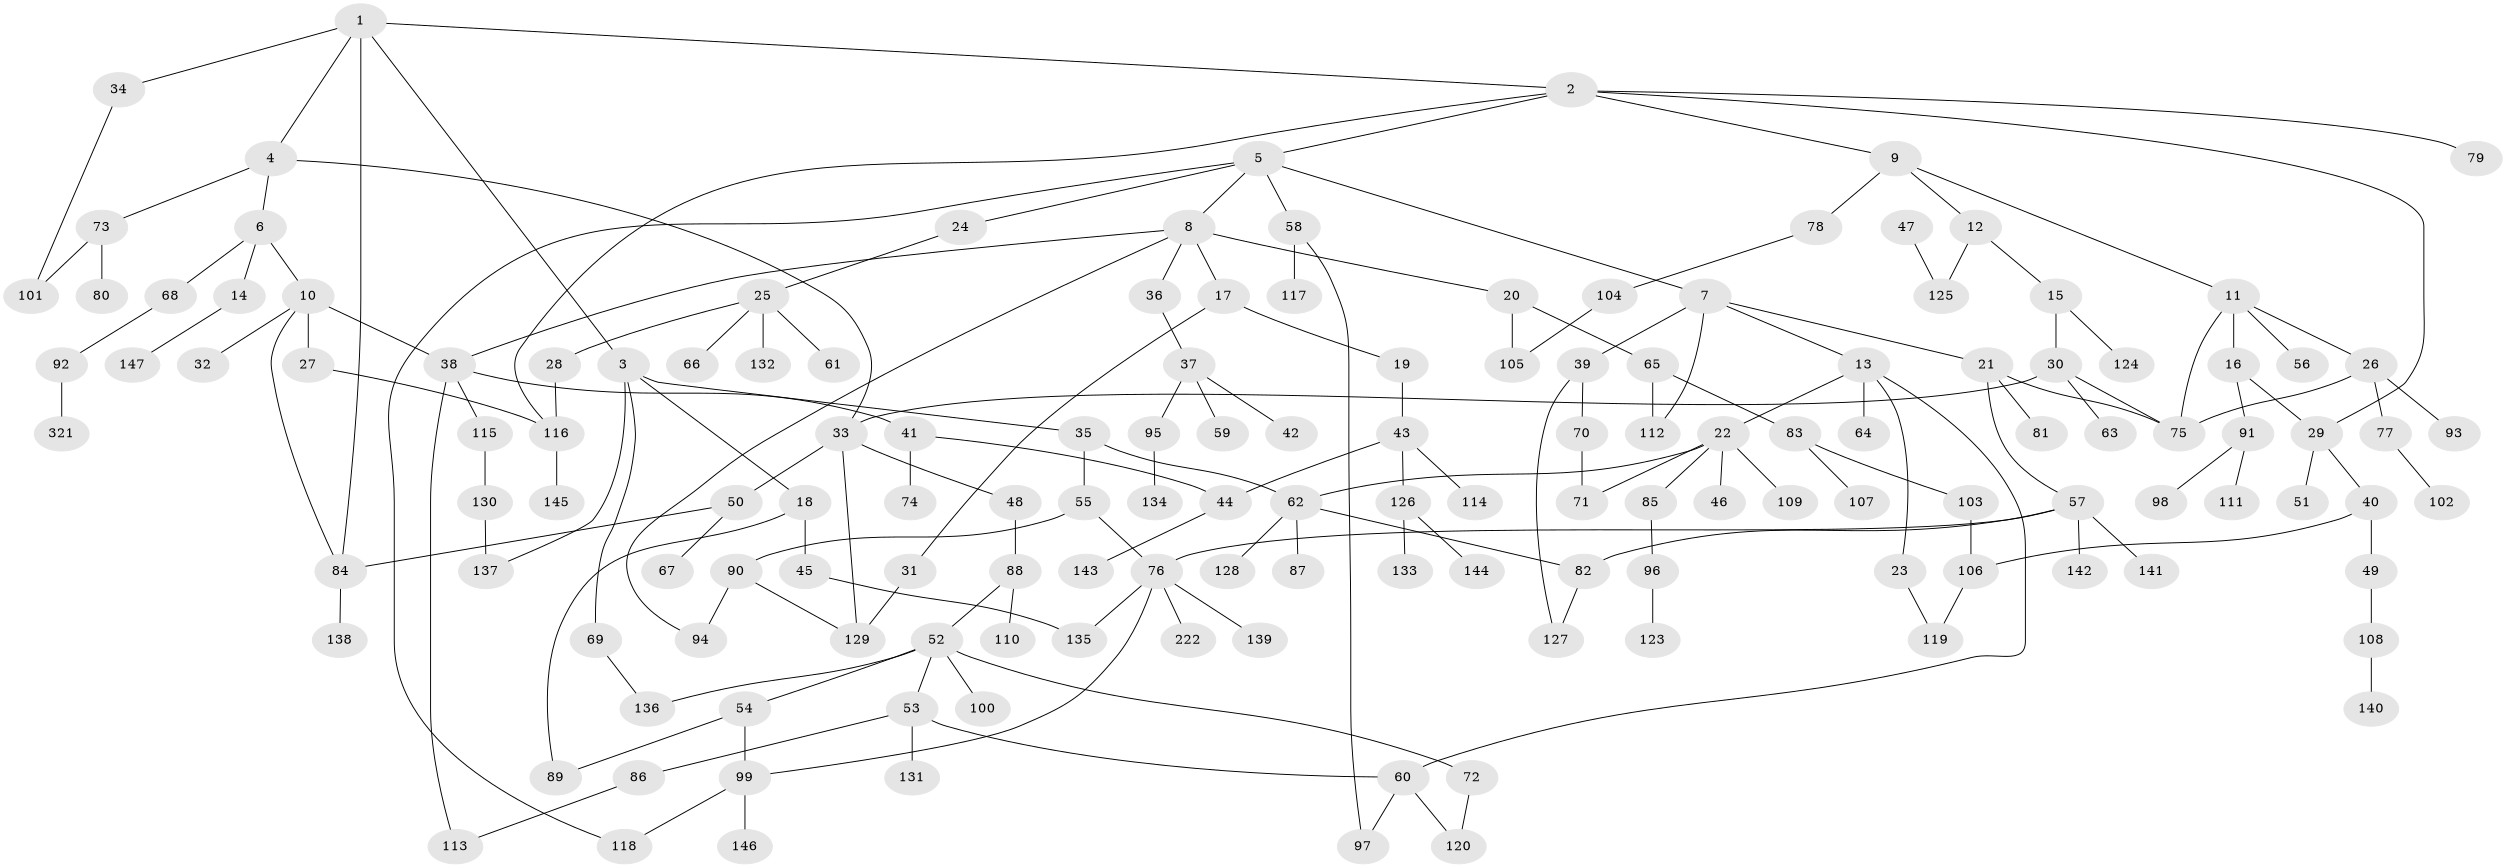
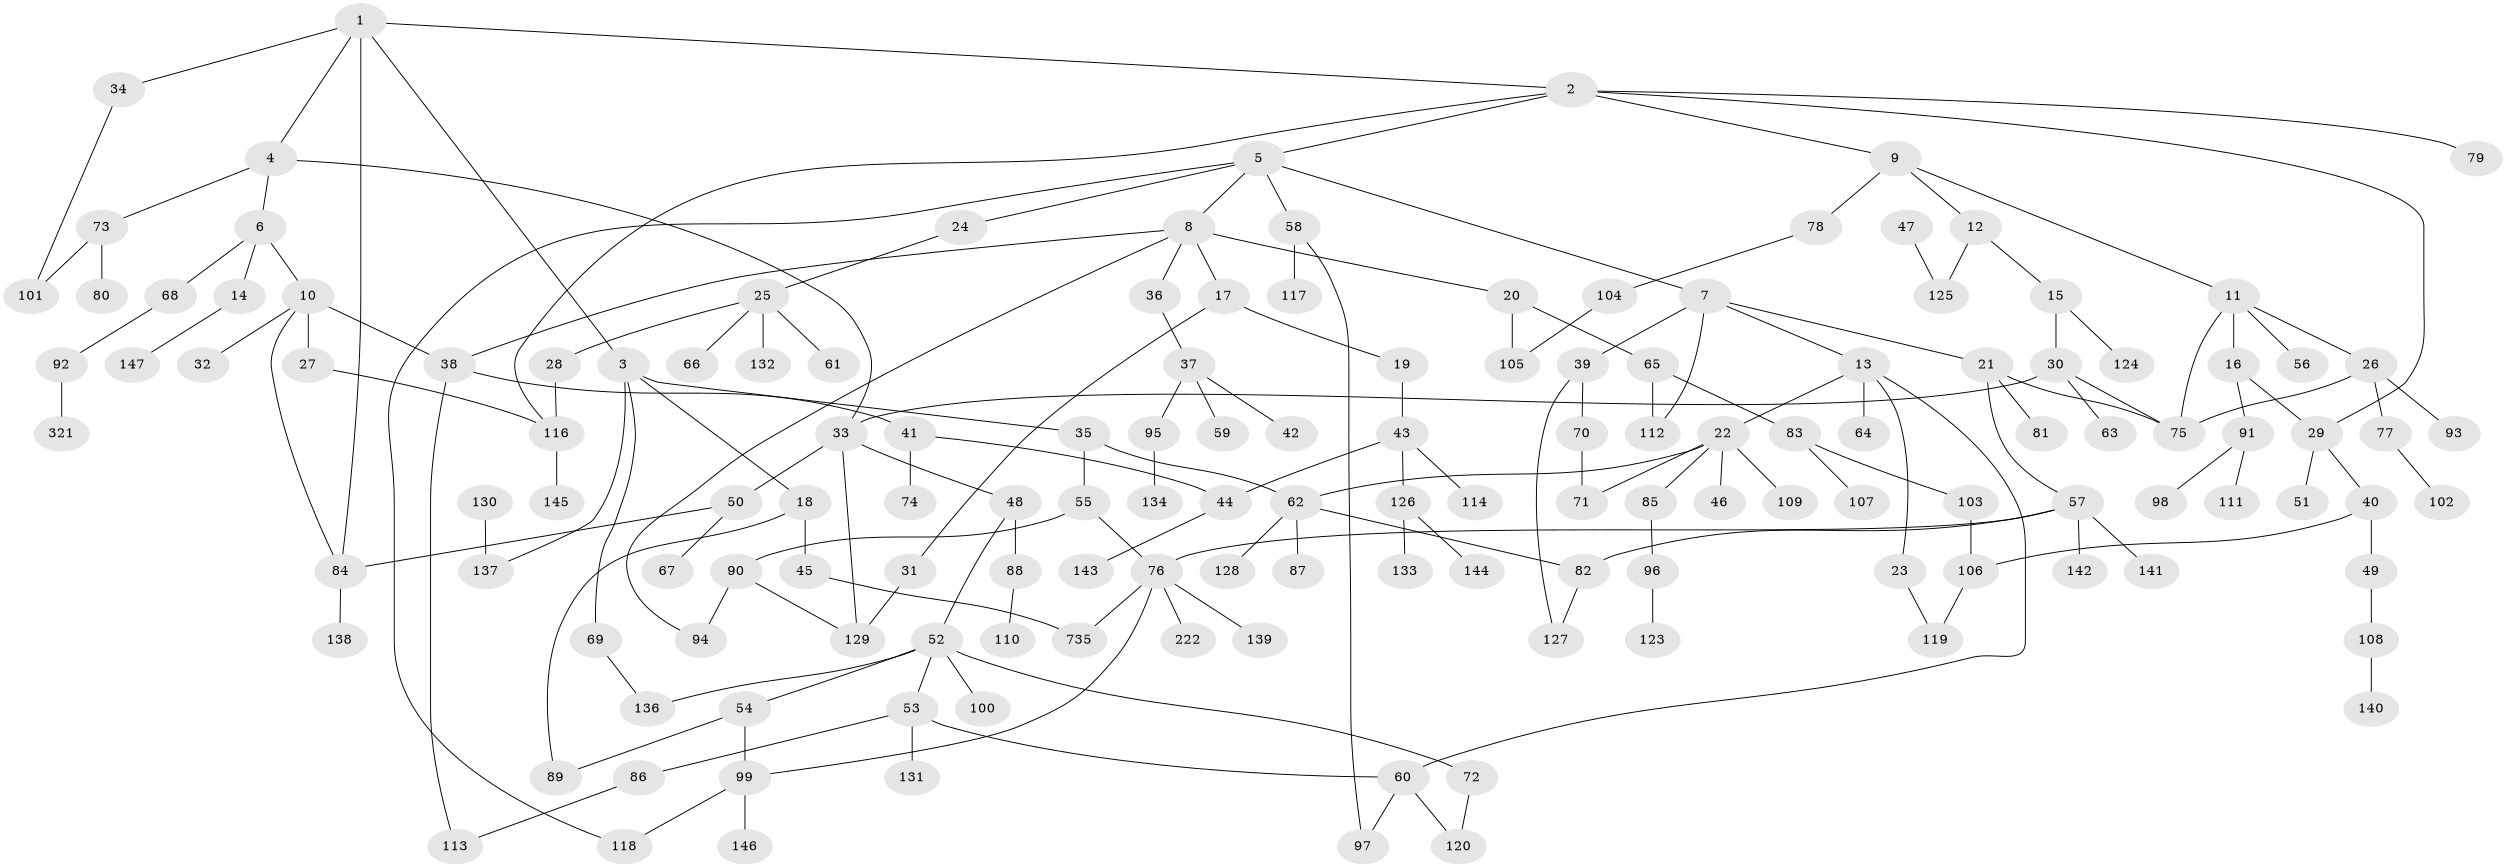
(485, 434) -> none
(970, 611) -> (972, 570)
(1079, 640) -> (1079, 640)
